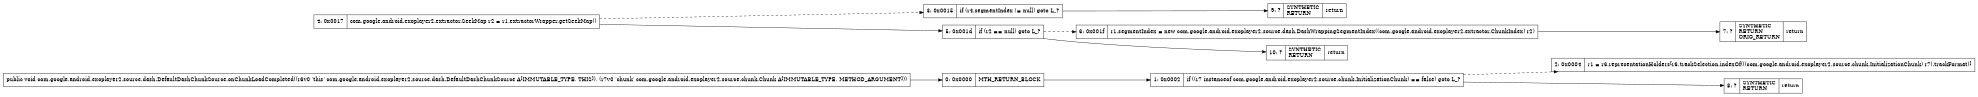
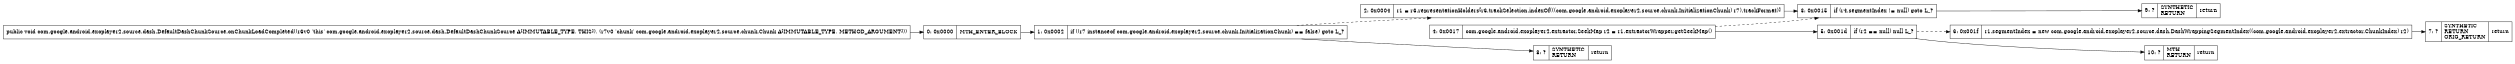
none -> (1789, 11)
(1010, 32) -> (1884, 32)
(1305, 50) -> (2173, 50)
(1010, 80) -> (989, 32)
